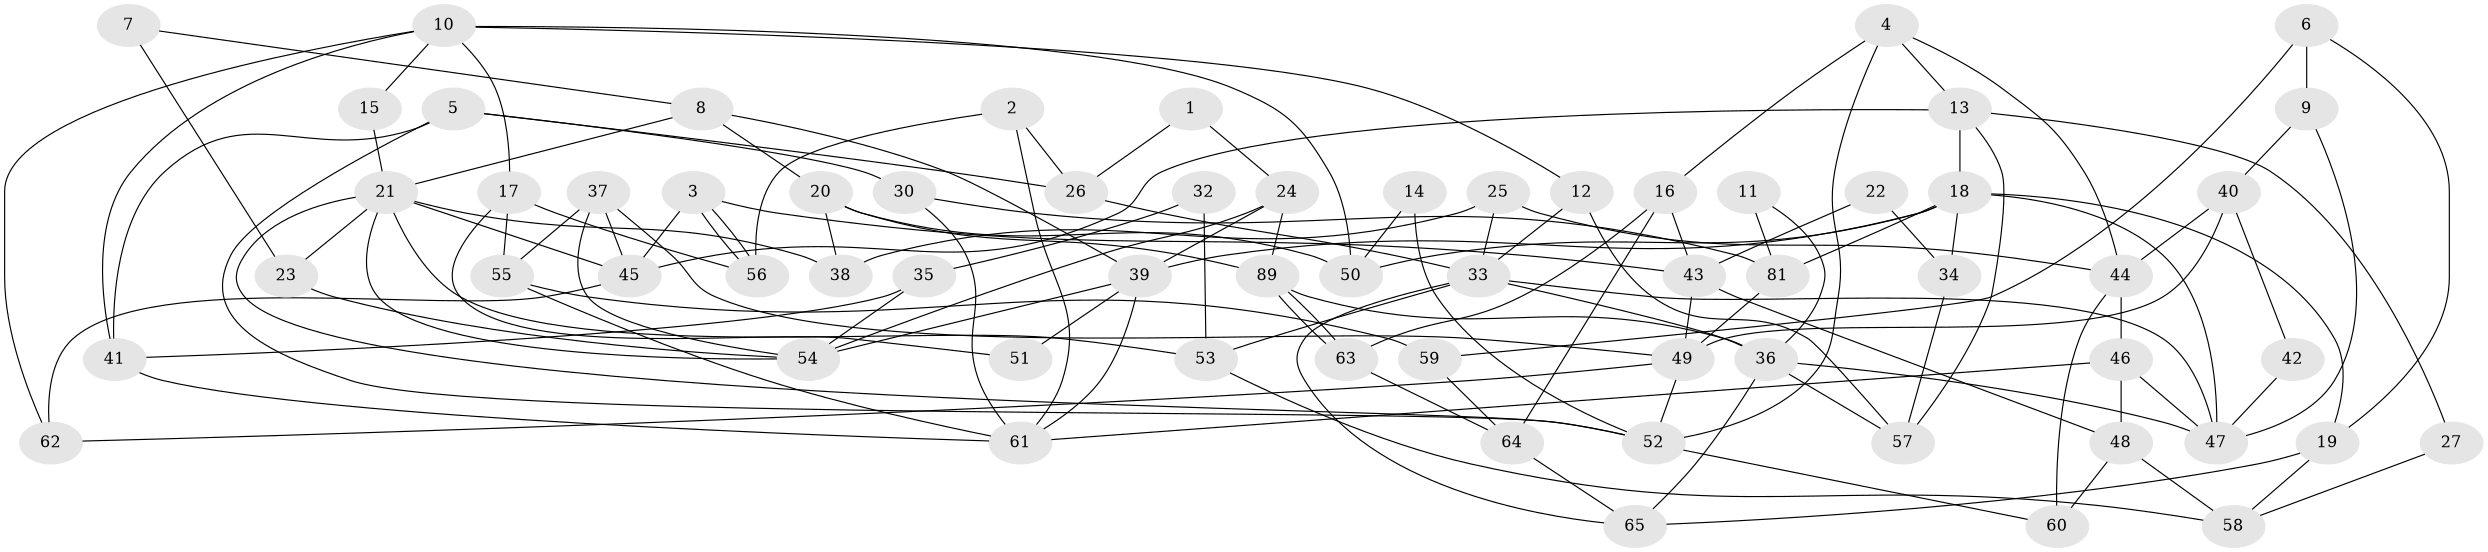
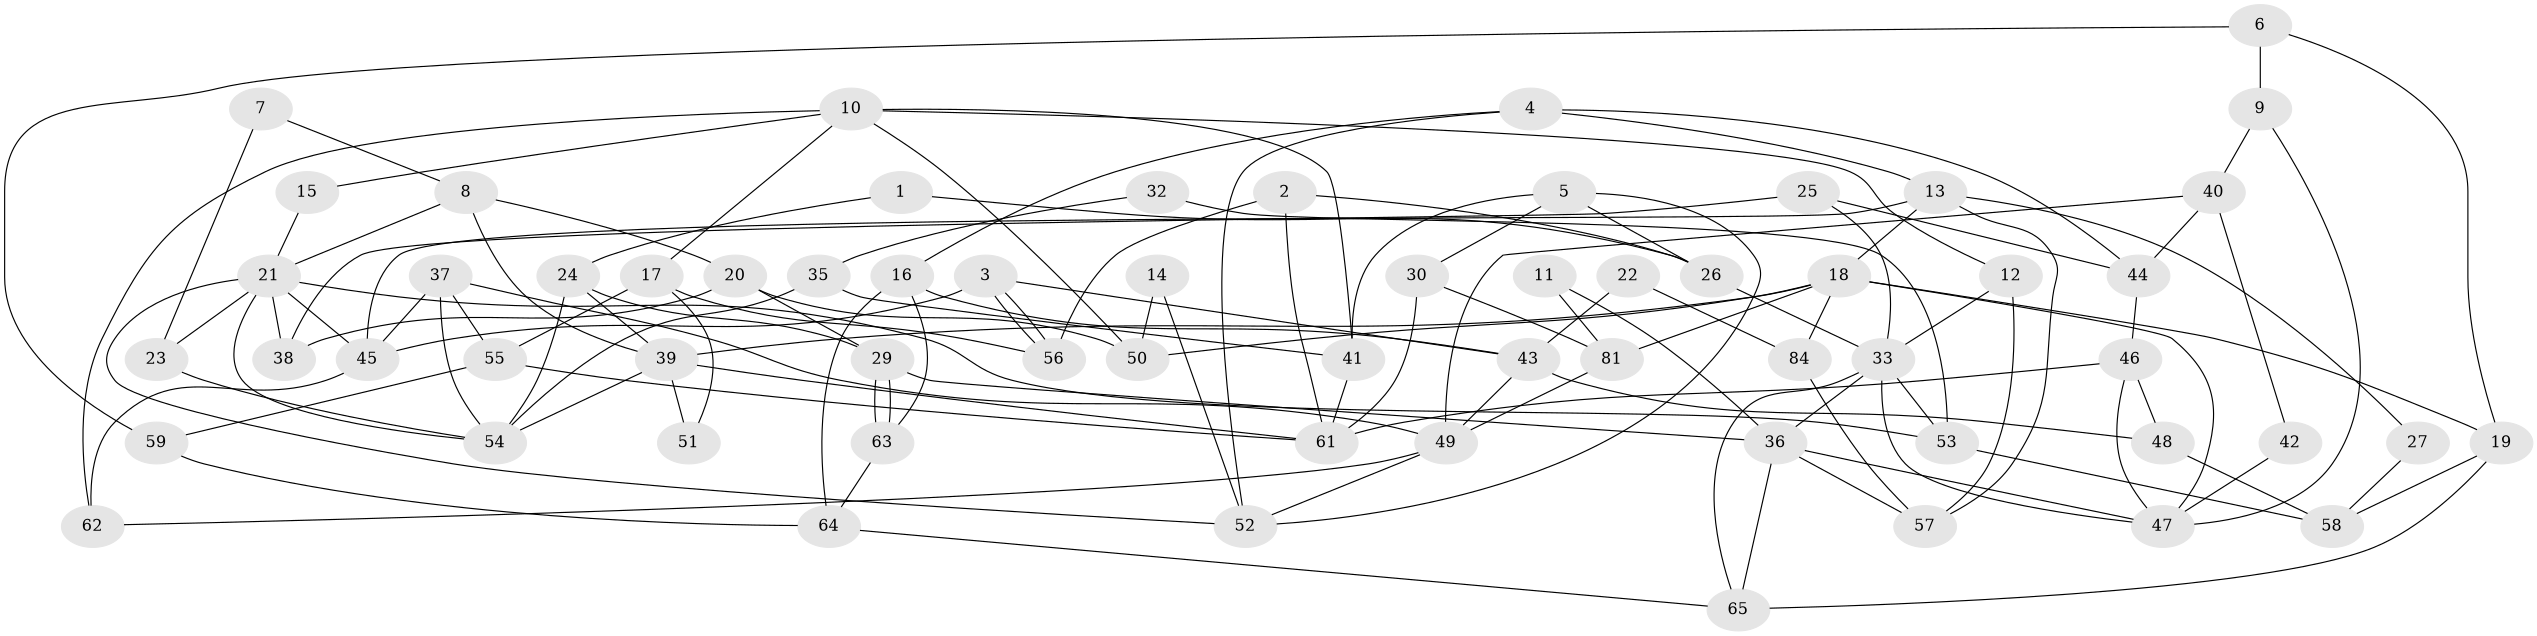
(1268, 276) -> (883, 360)
(1949, 276) -> (1800, 360)
(2057, 527) -> none
